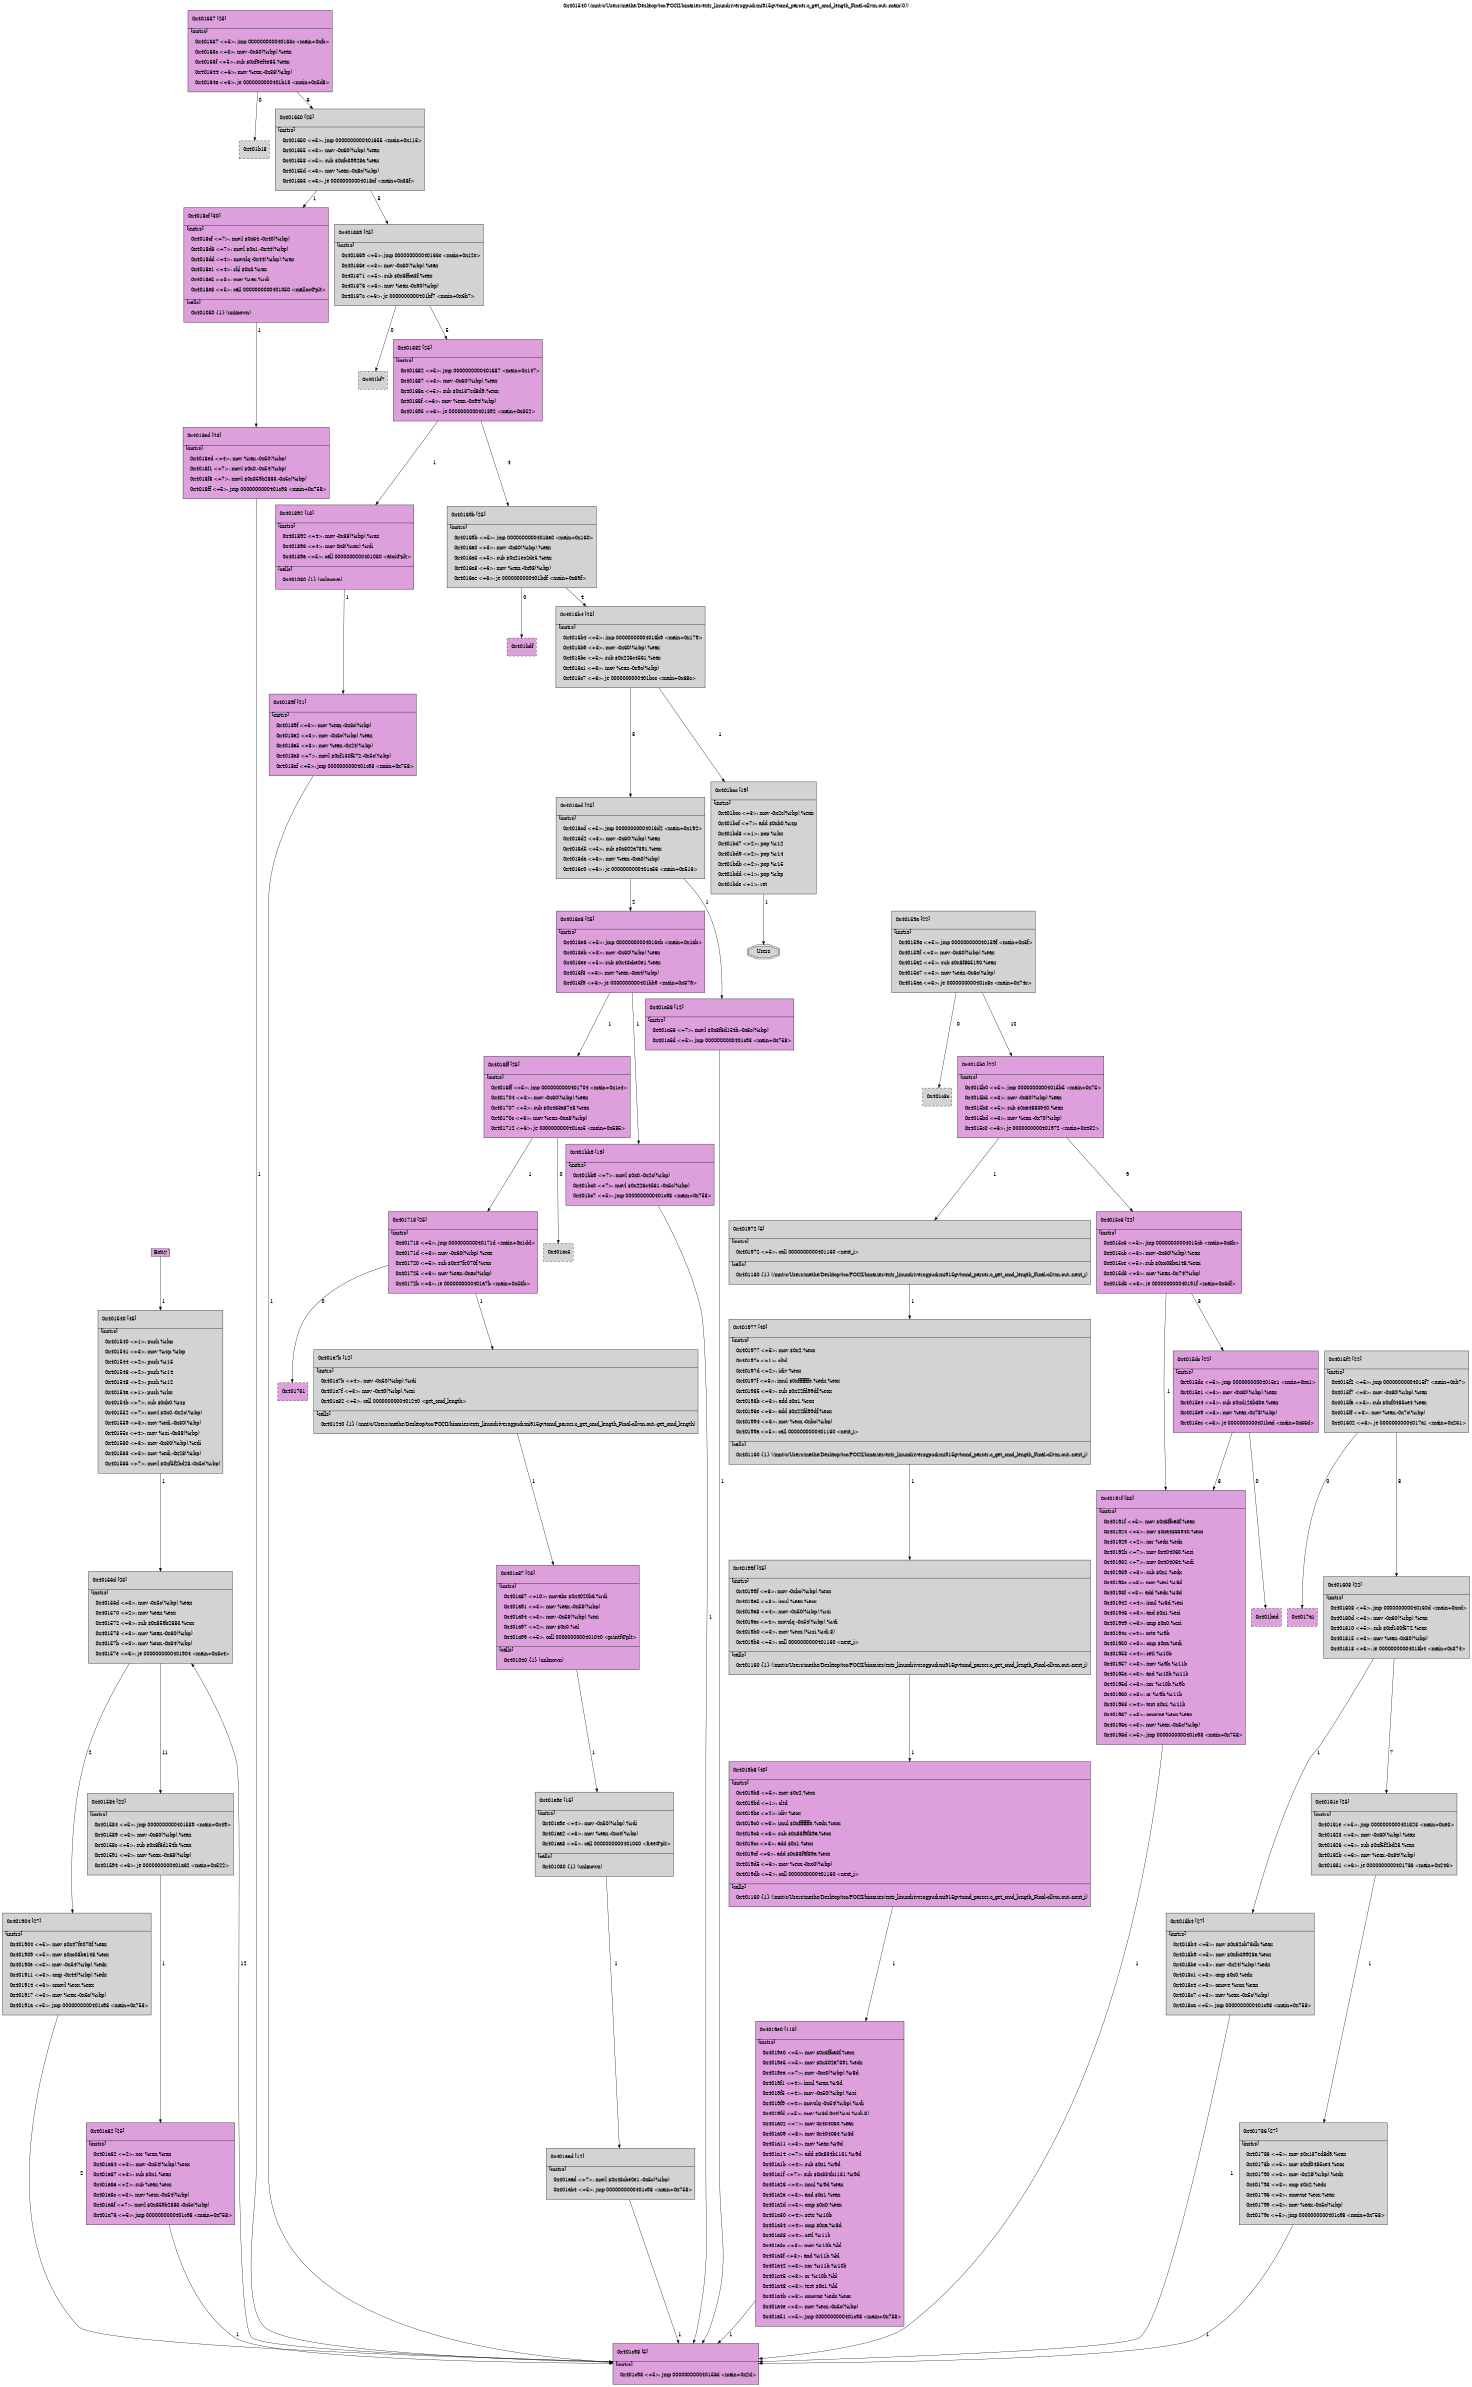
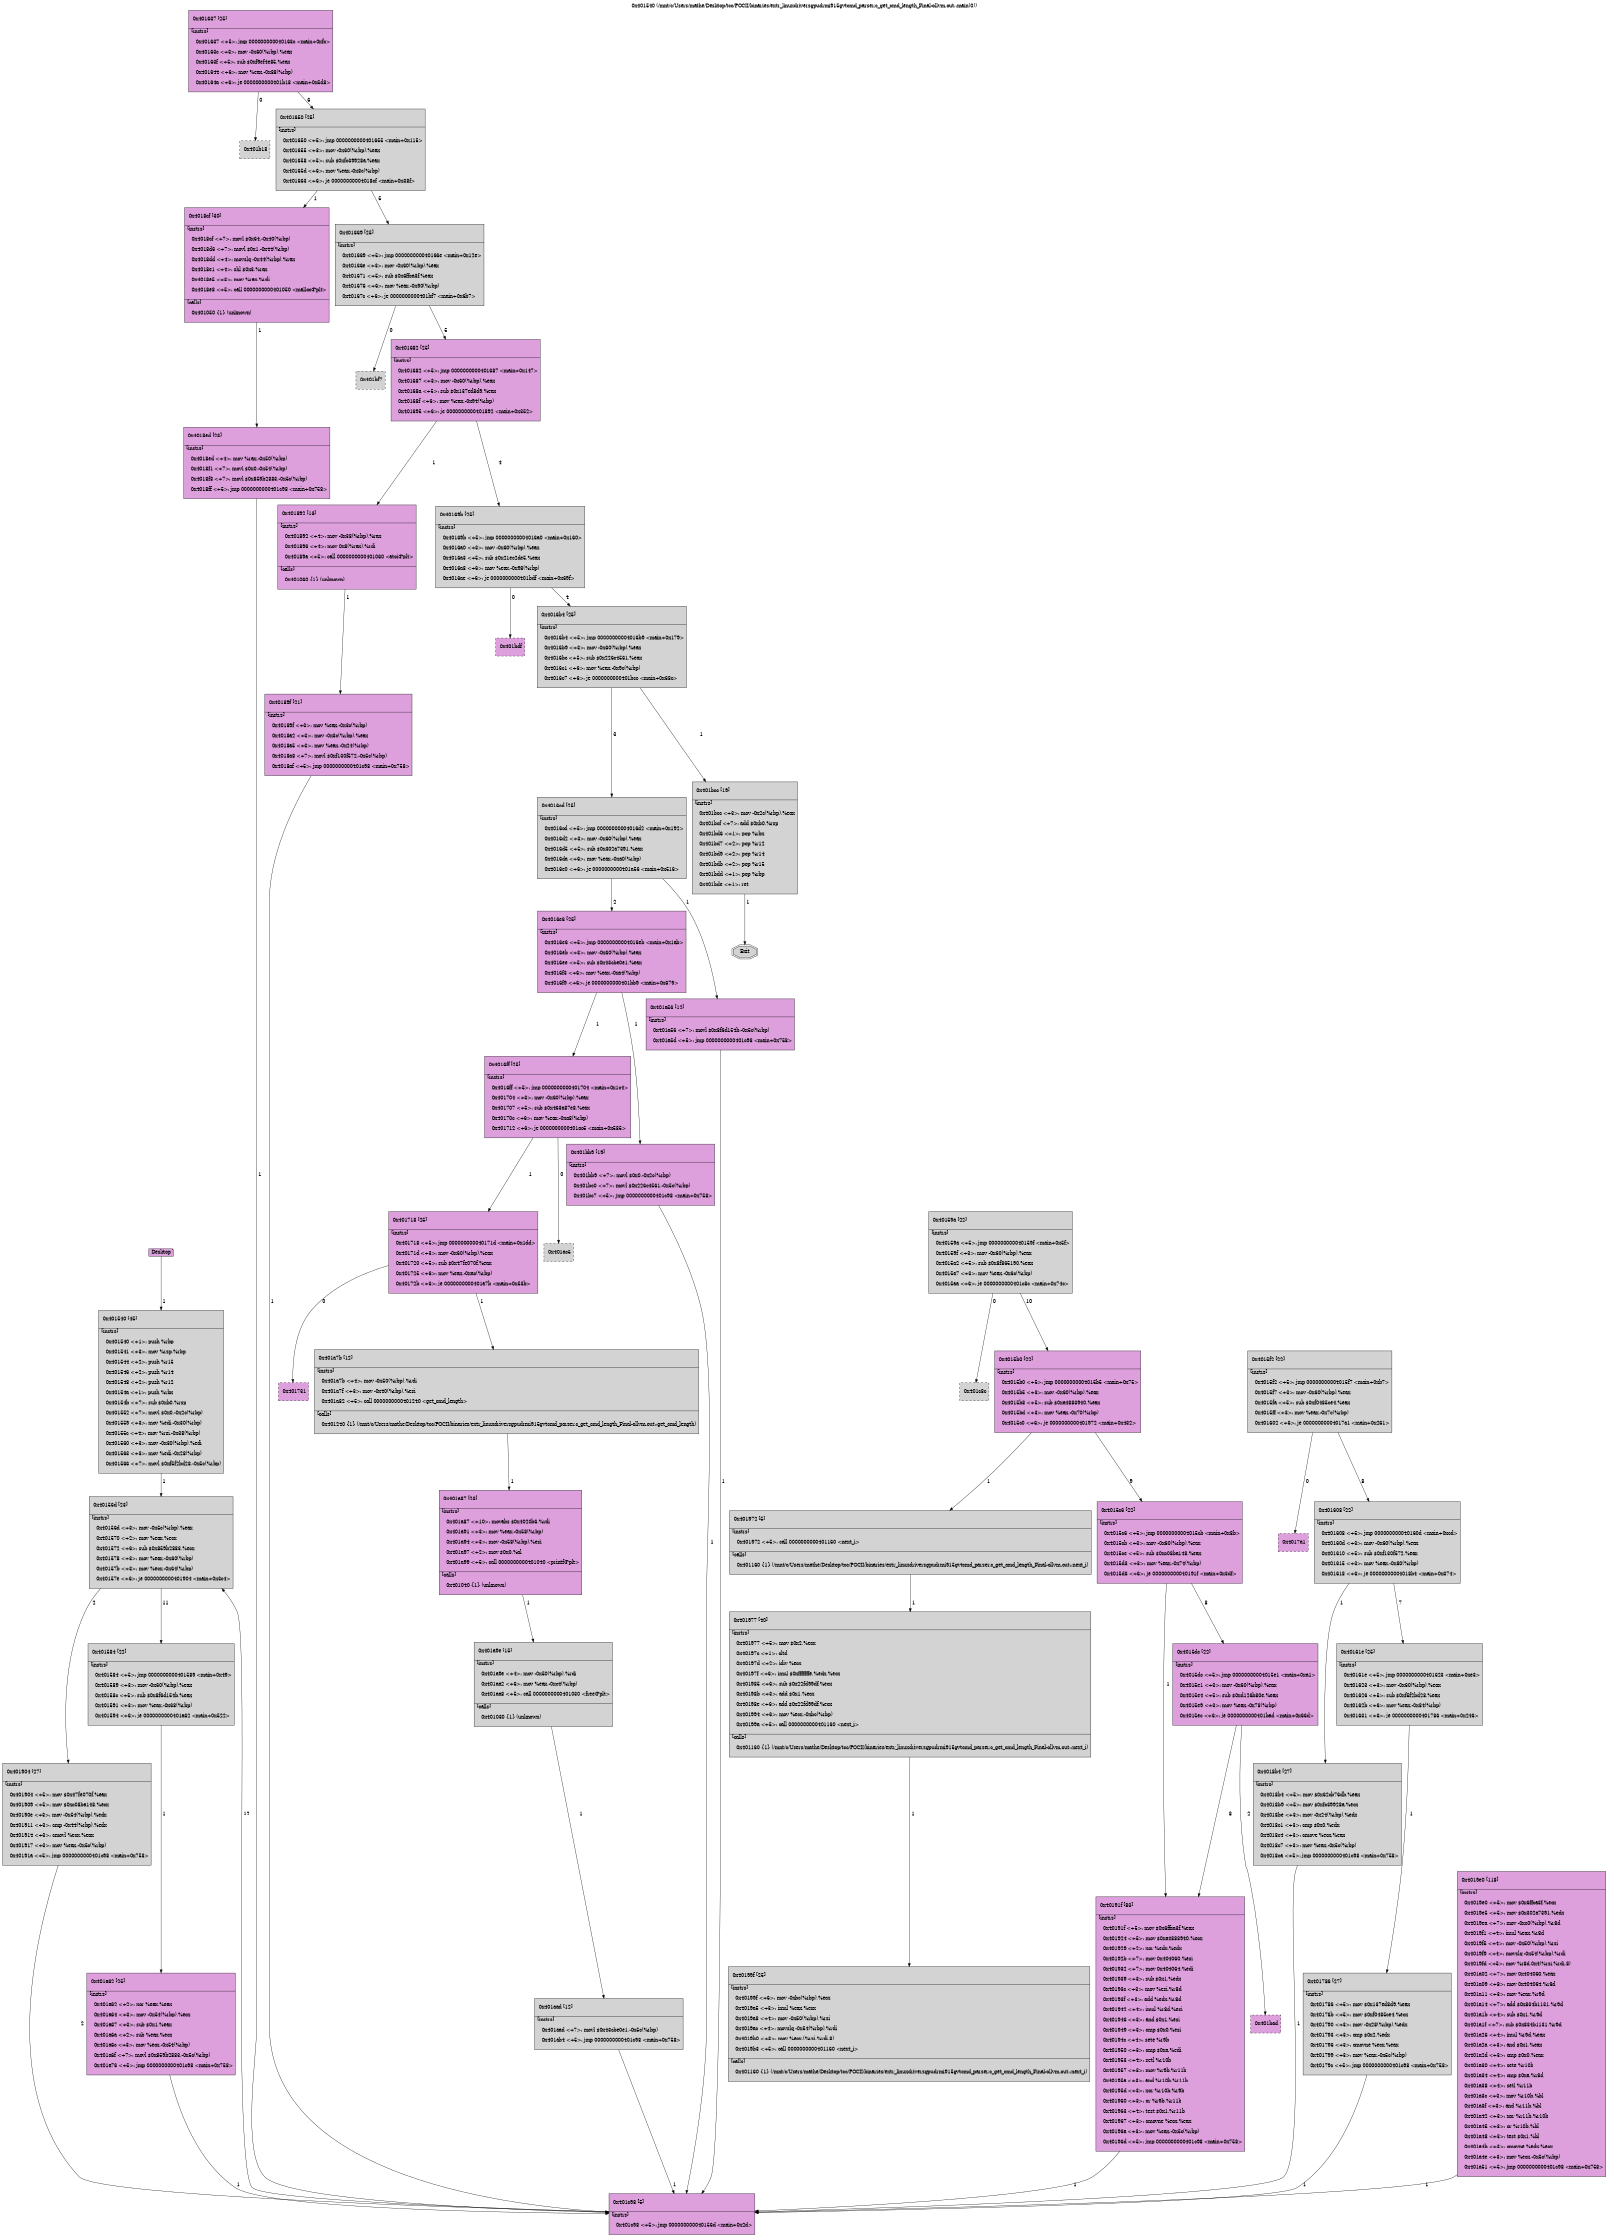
(764, 952) -> (745, 952)
(160, 1252) -> (161, 1252)
(1256, 1482) -> (1248, 1814)
(910, 1834) -> none
